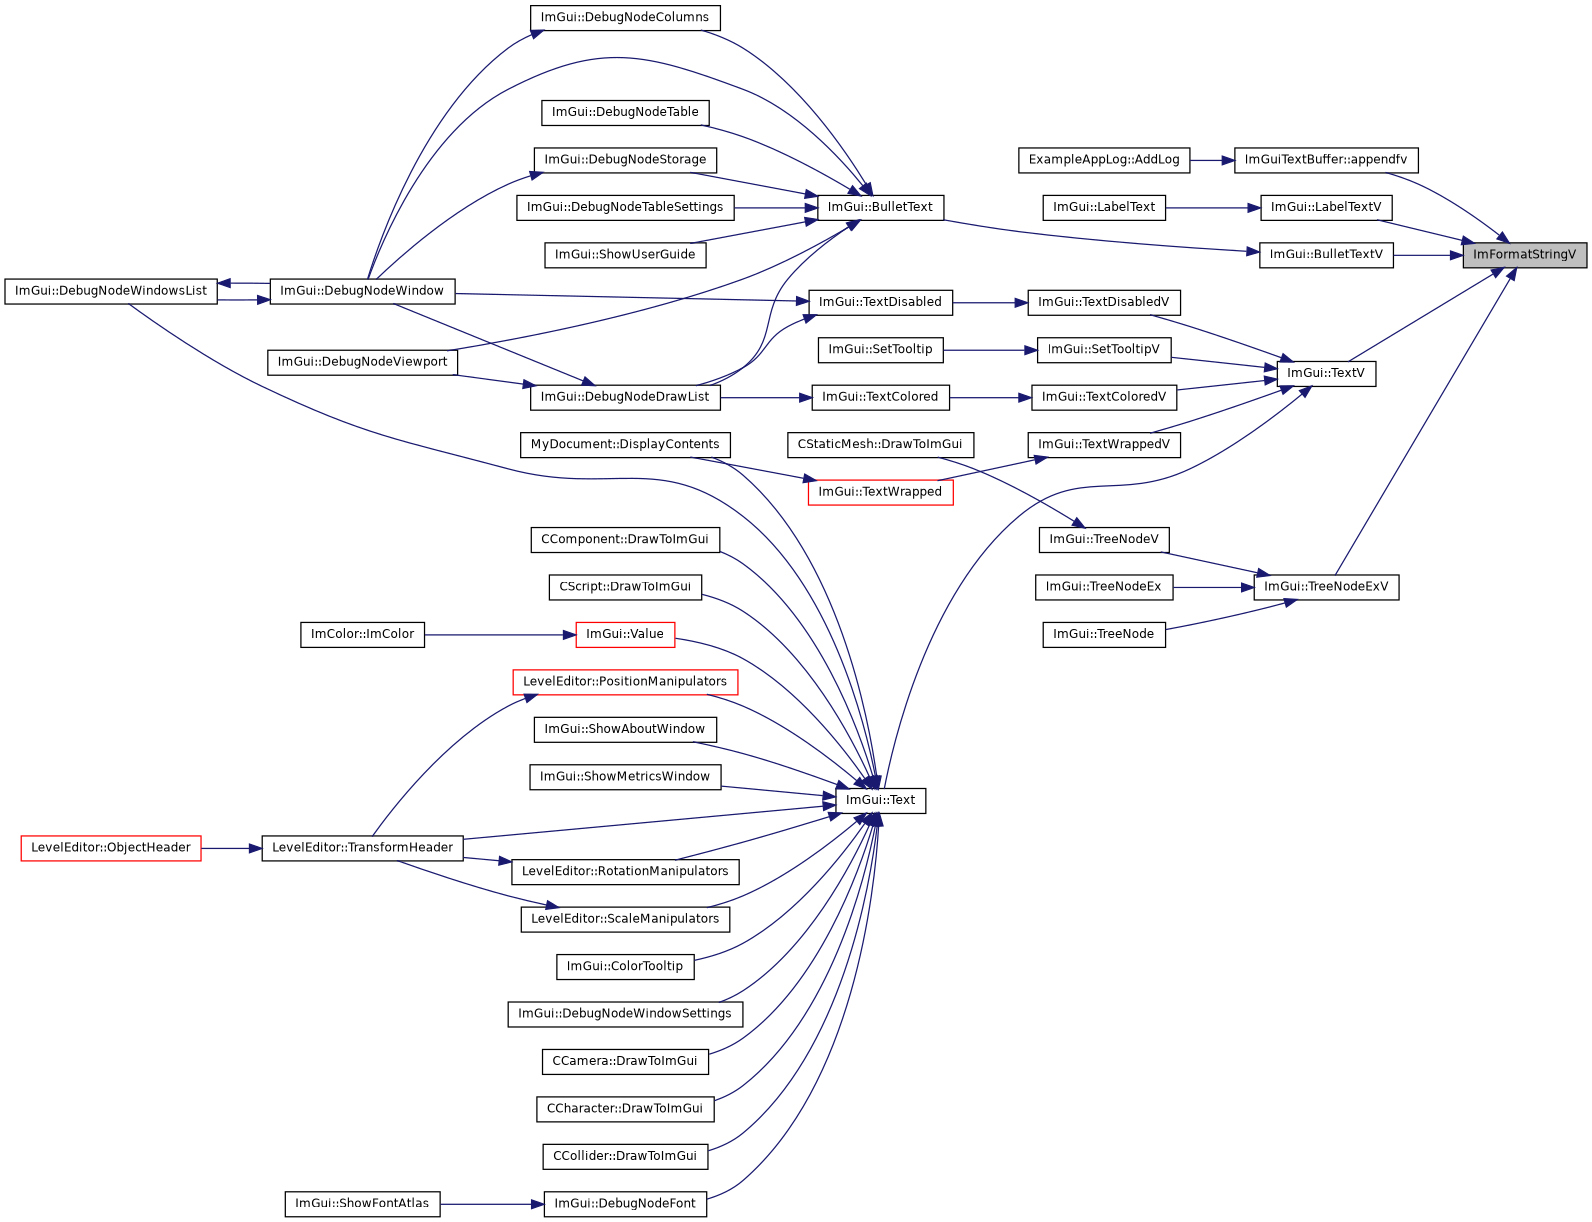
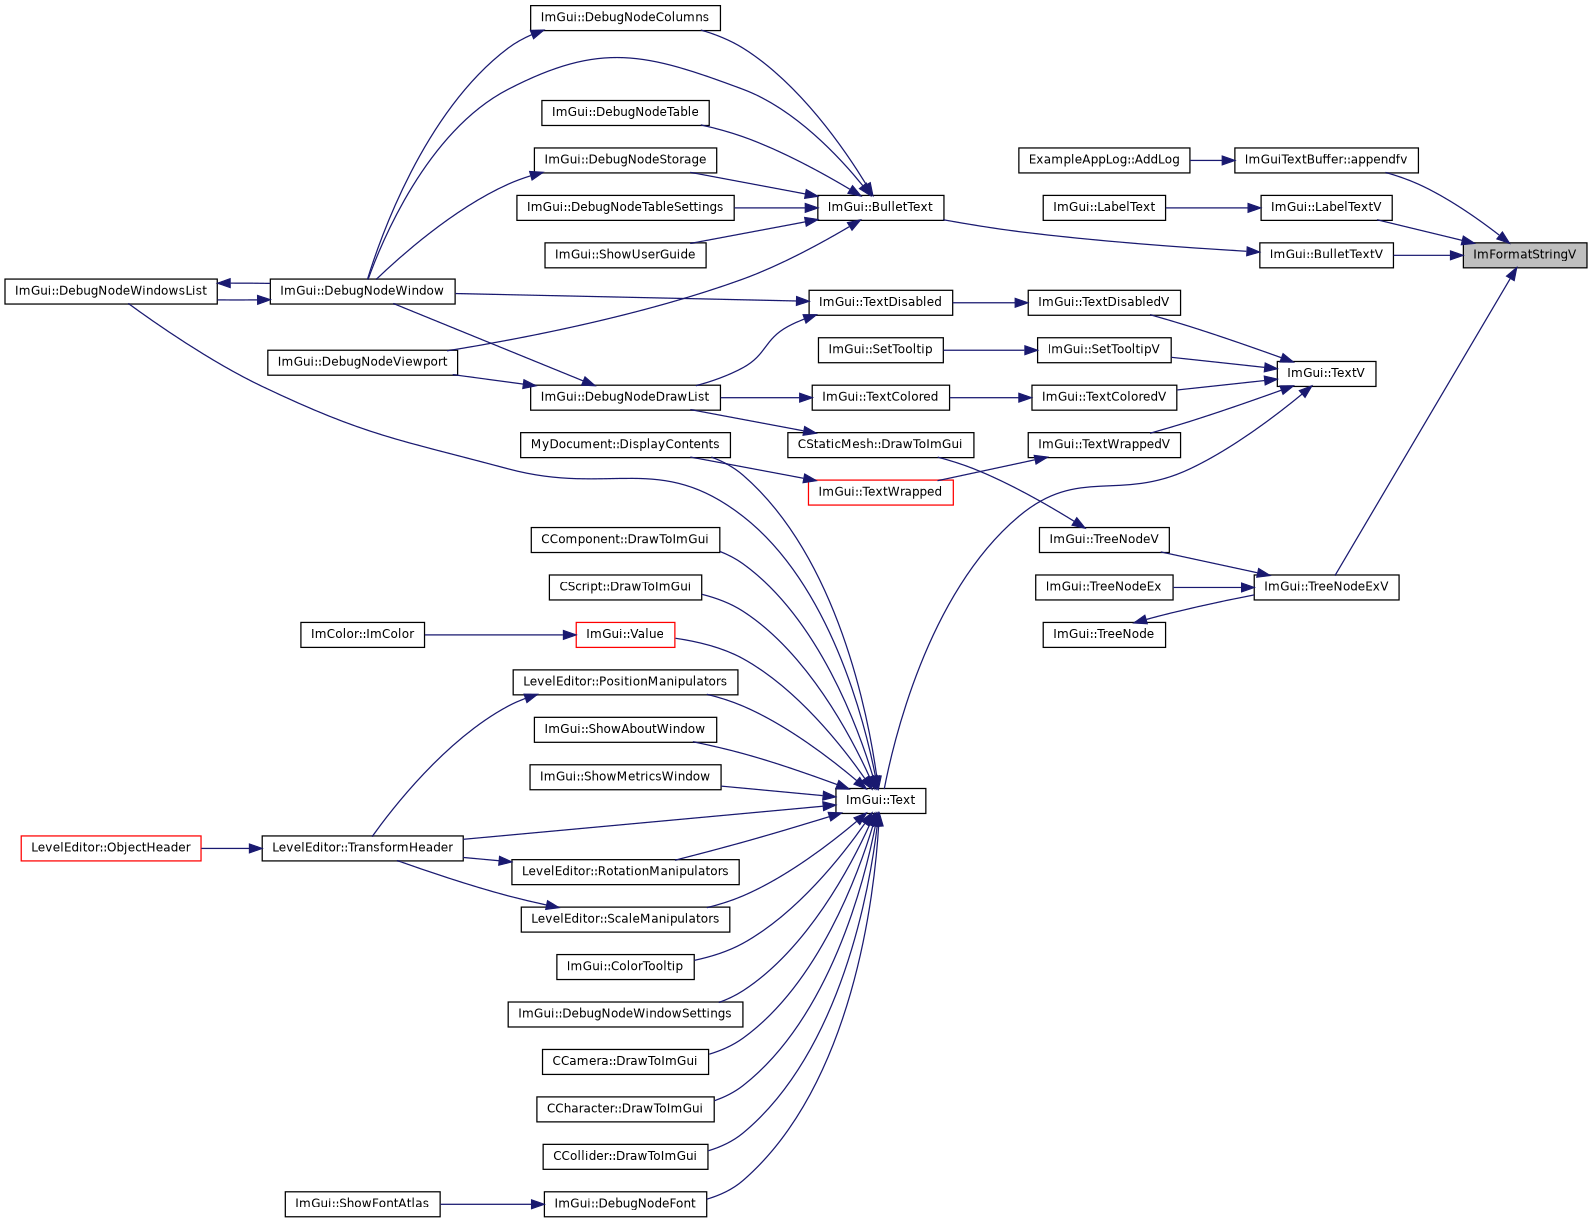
(772, 310) -> (747, 420)
(1420, 318) -> none
(1226, 617) -> (1200, 606)
(626, 682) -> (626, 682)
